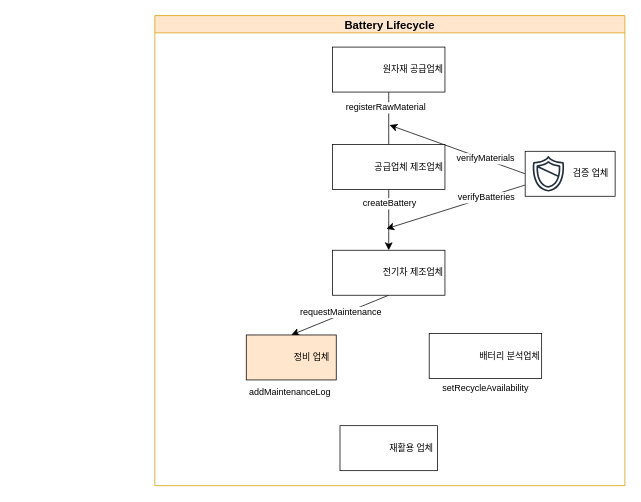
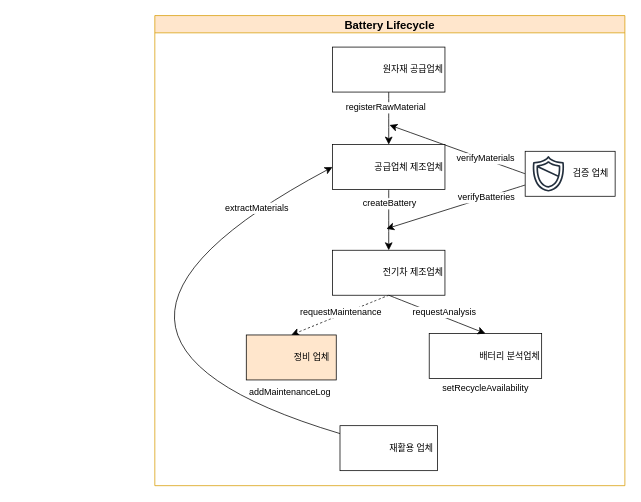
(389, 140) -> (389, 136)
none -> (176, 313)
none -> (436, 314)
(315, 325) -> (315, 325)
